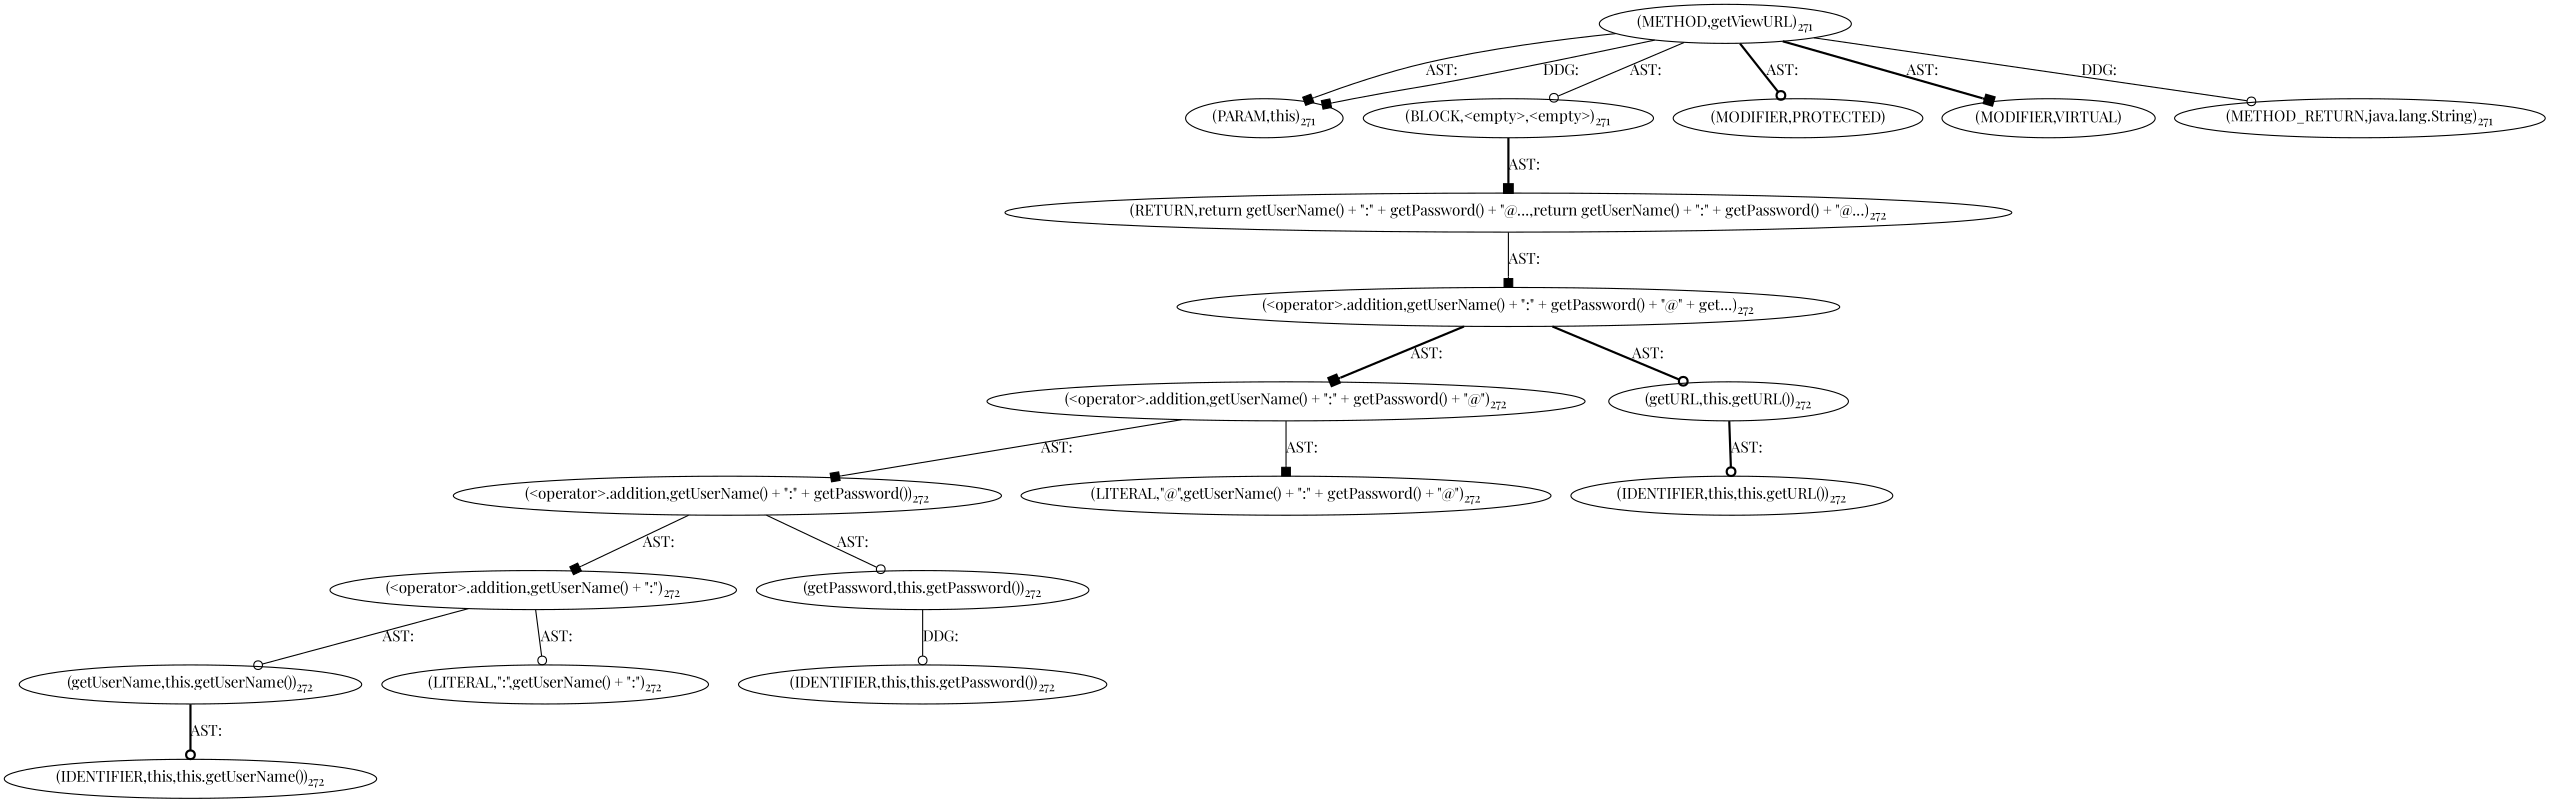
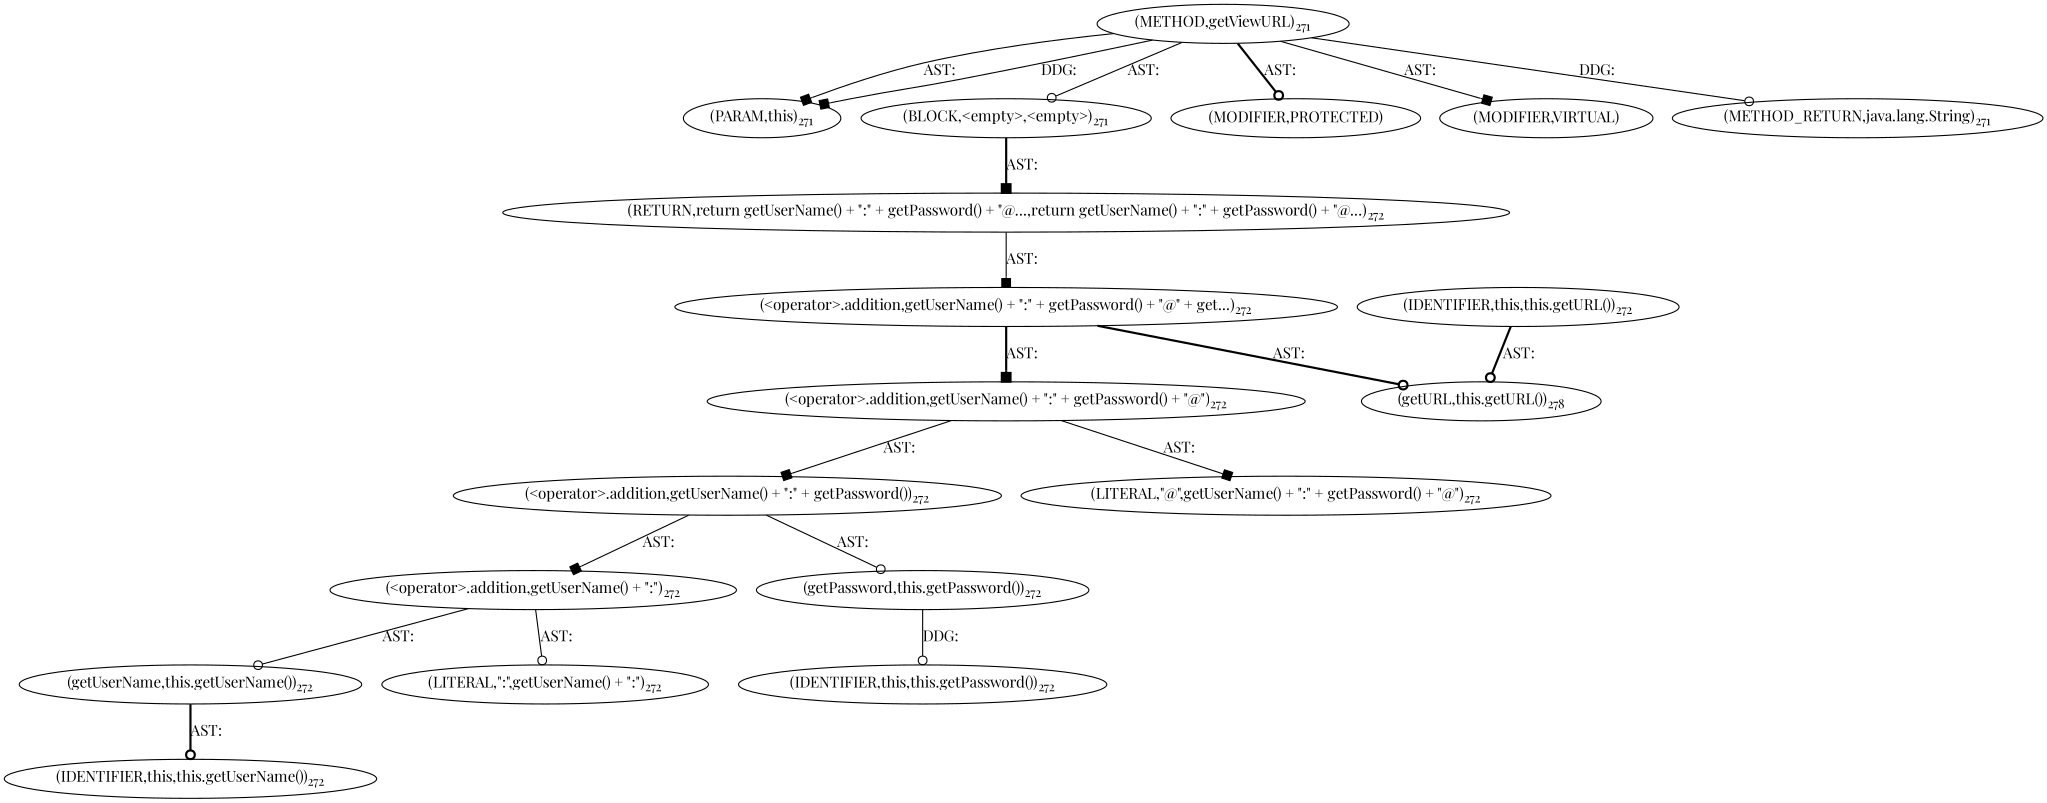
(1883, 70) -> (1380, 70)
(1803, 400) -> (1556, 400)
(1730, 444) -> (1501, 350)
